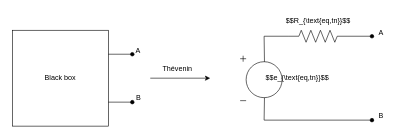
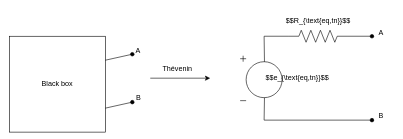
(60, 78) -> (57, 84)
